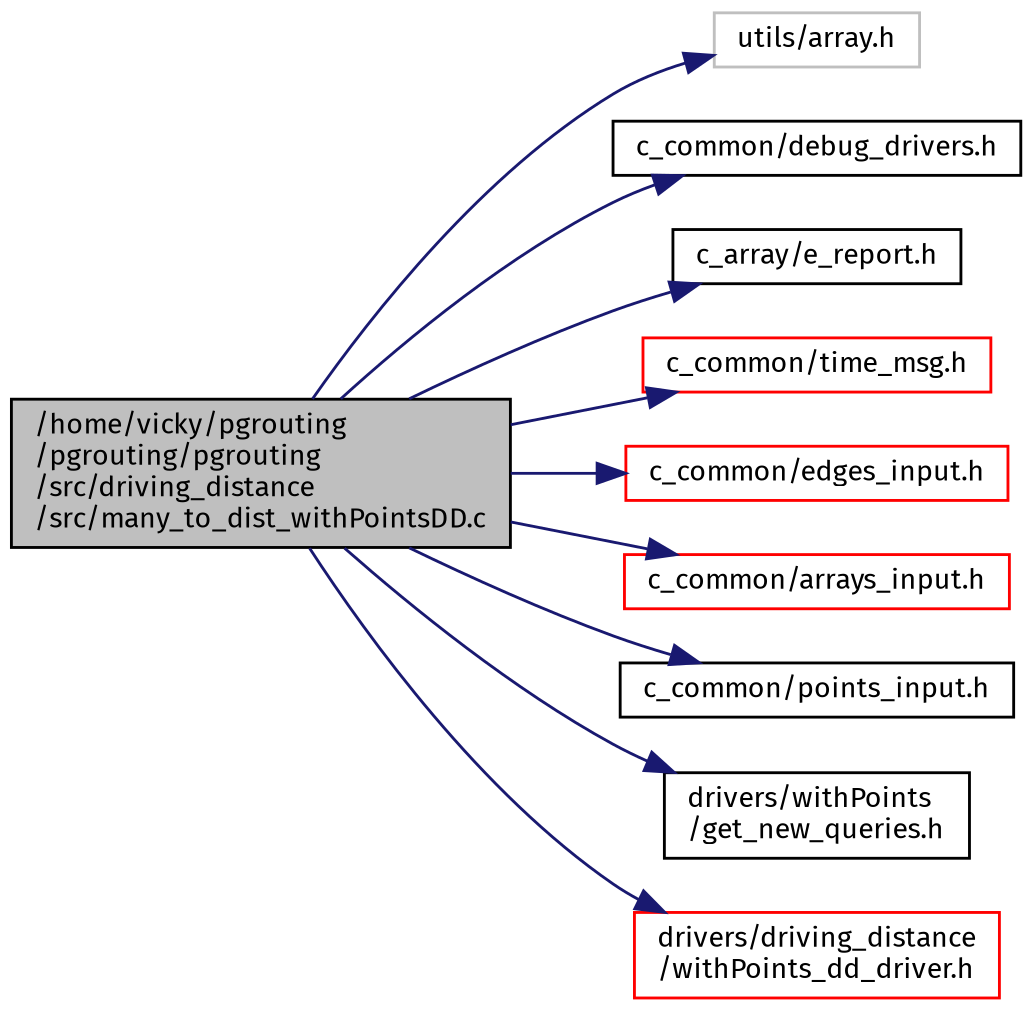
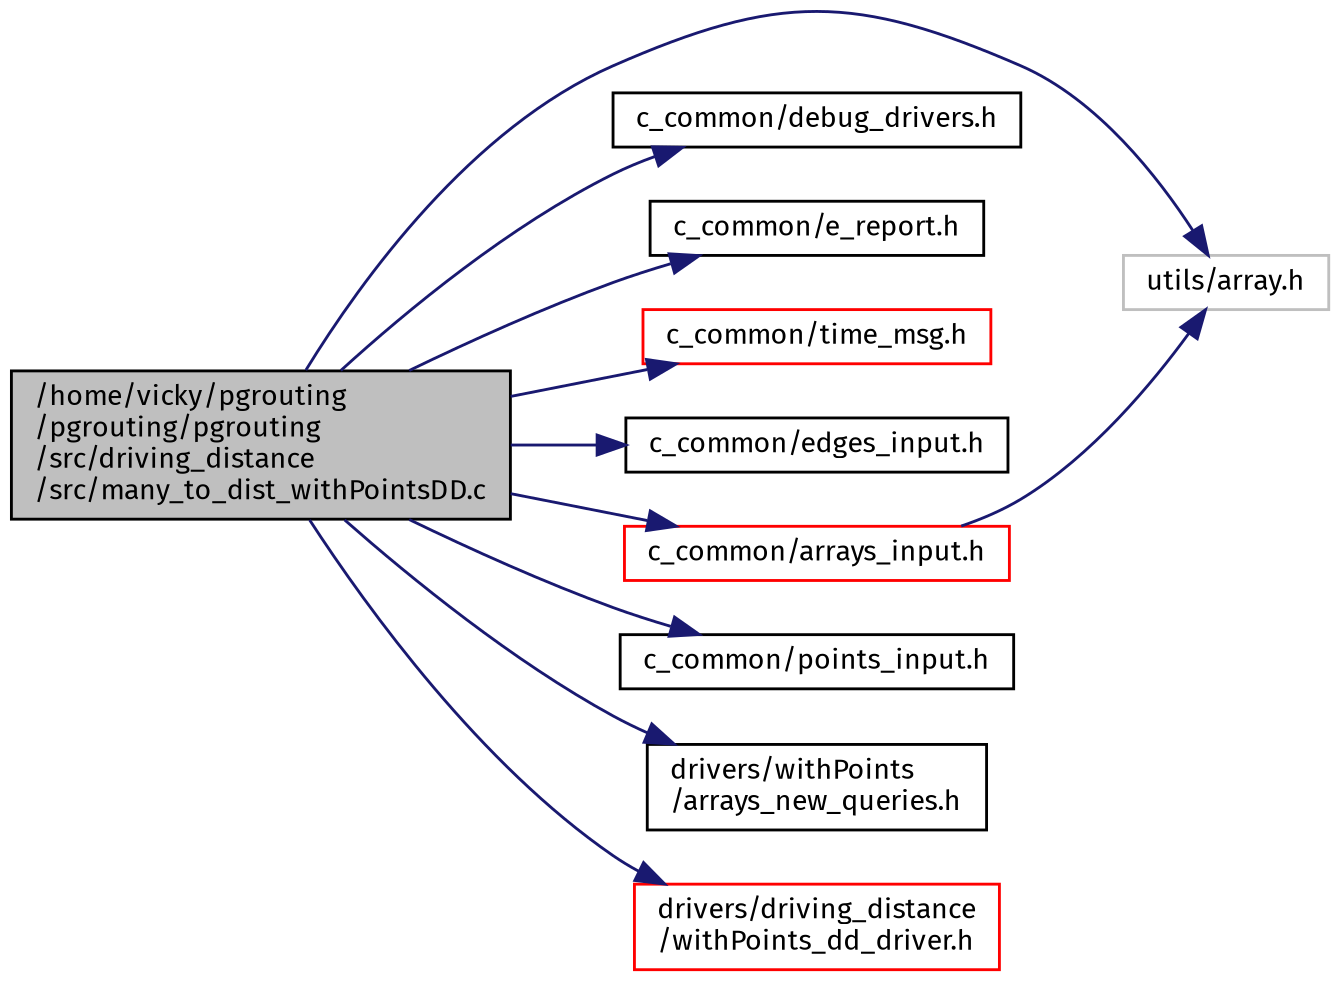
(817, 257) -> (817, 228)
none -> (1089, 447)
(817, 473) -> (817, 445)
(817, 815) -> (817, 787)
